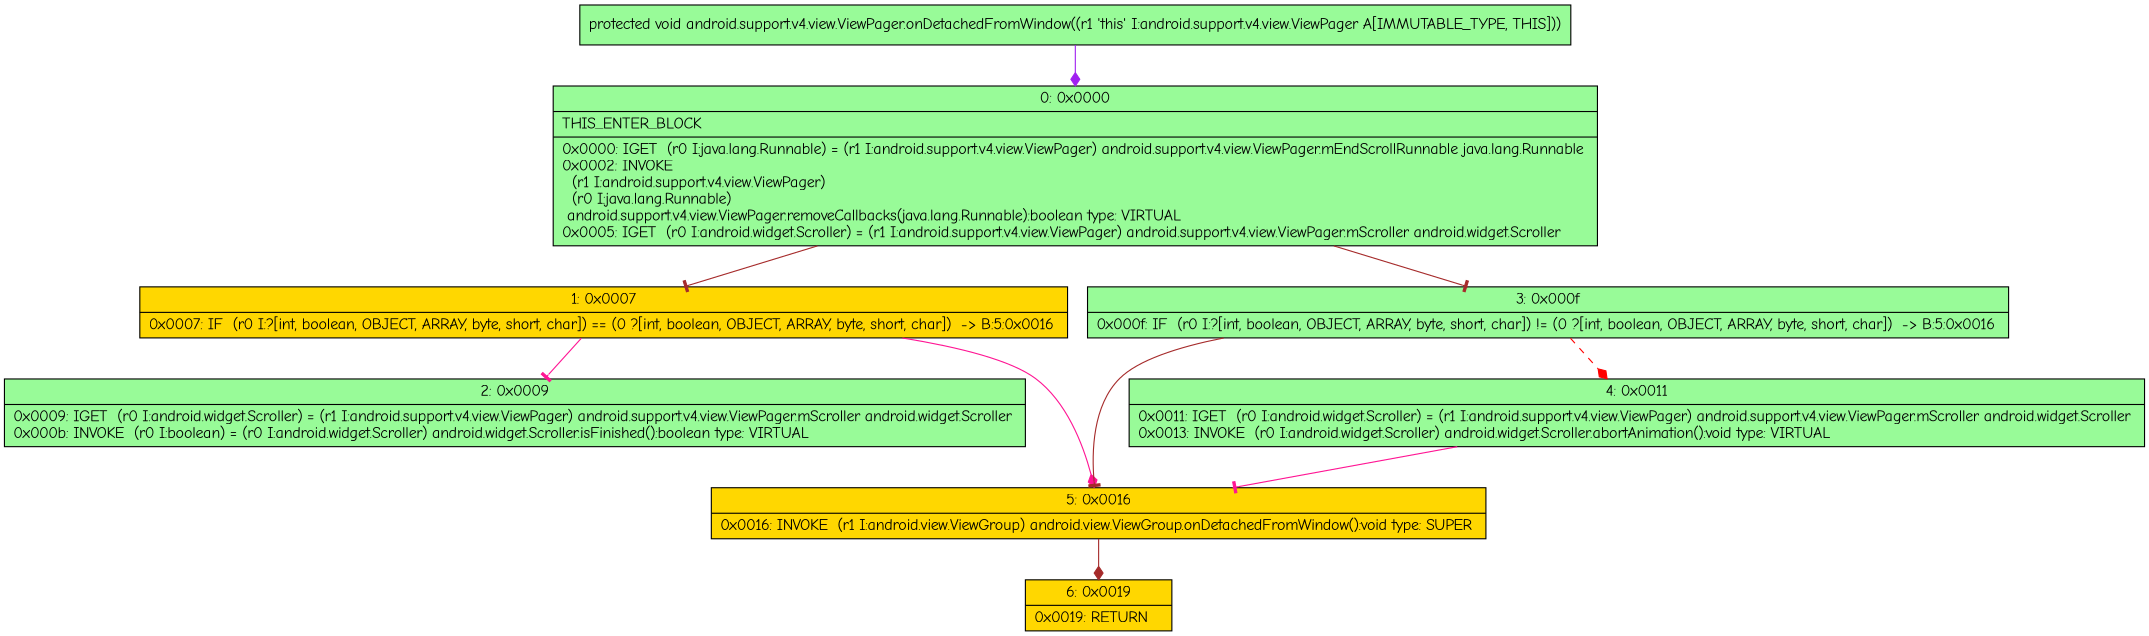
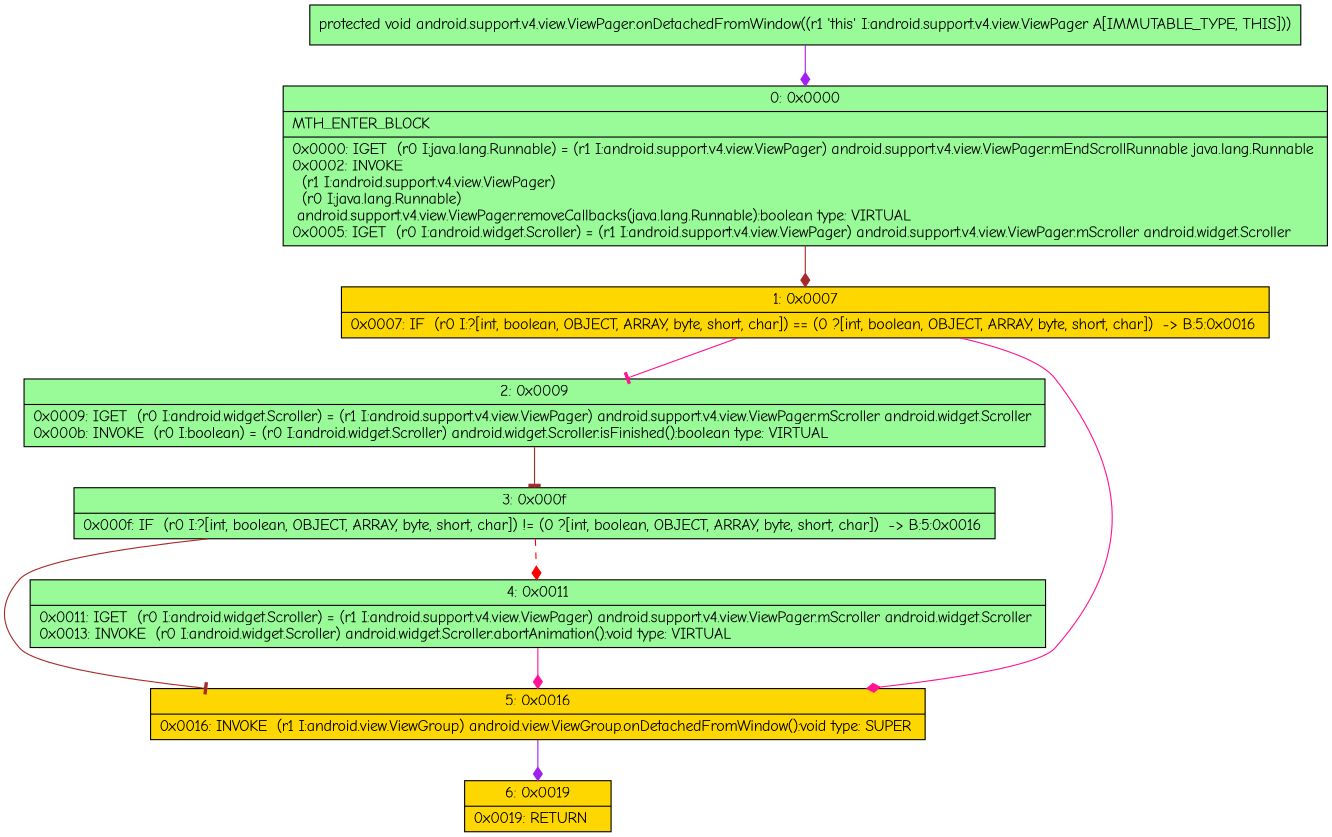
(632, 124) -> (361, 124)
(753, 266) -> (805, 260)
(1398, 266) -> (535, 465)
(1348, 467) -> (538, 662)
(1099, 553) -> (538, 753)
